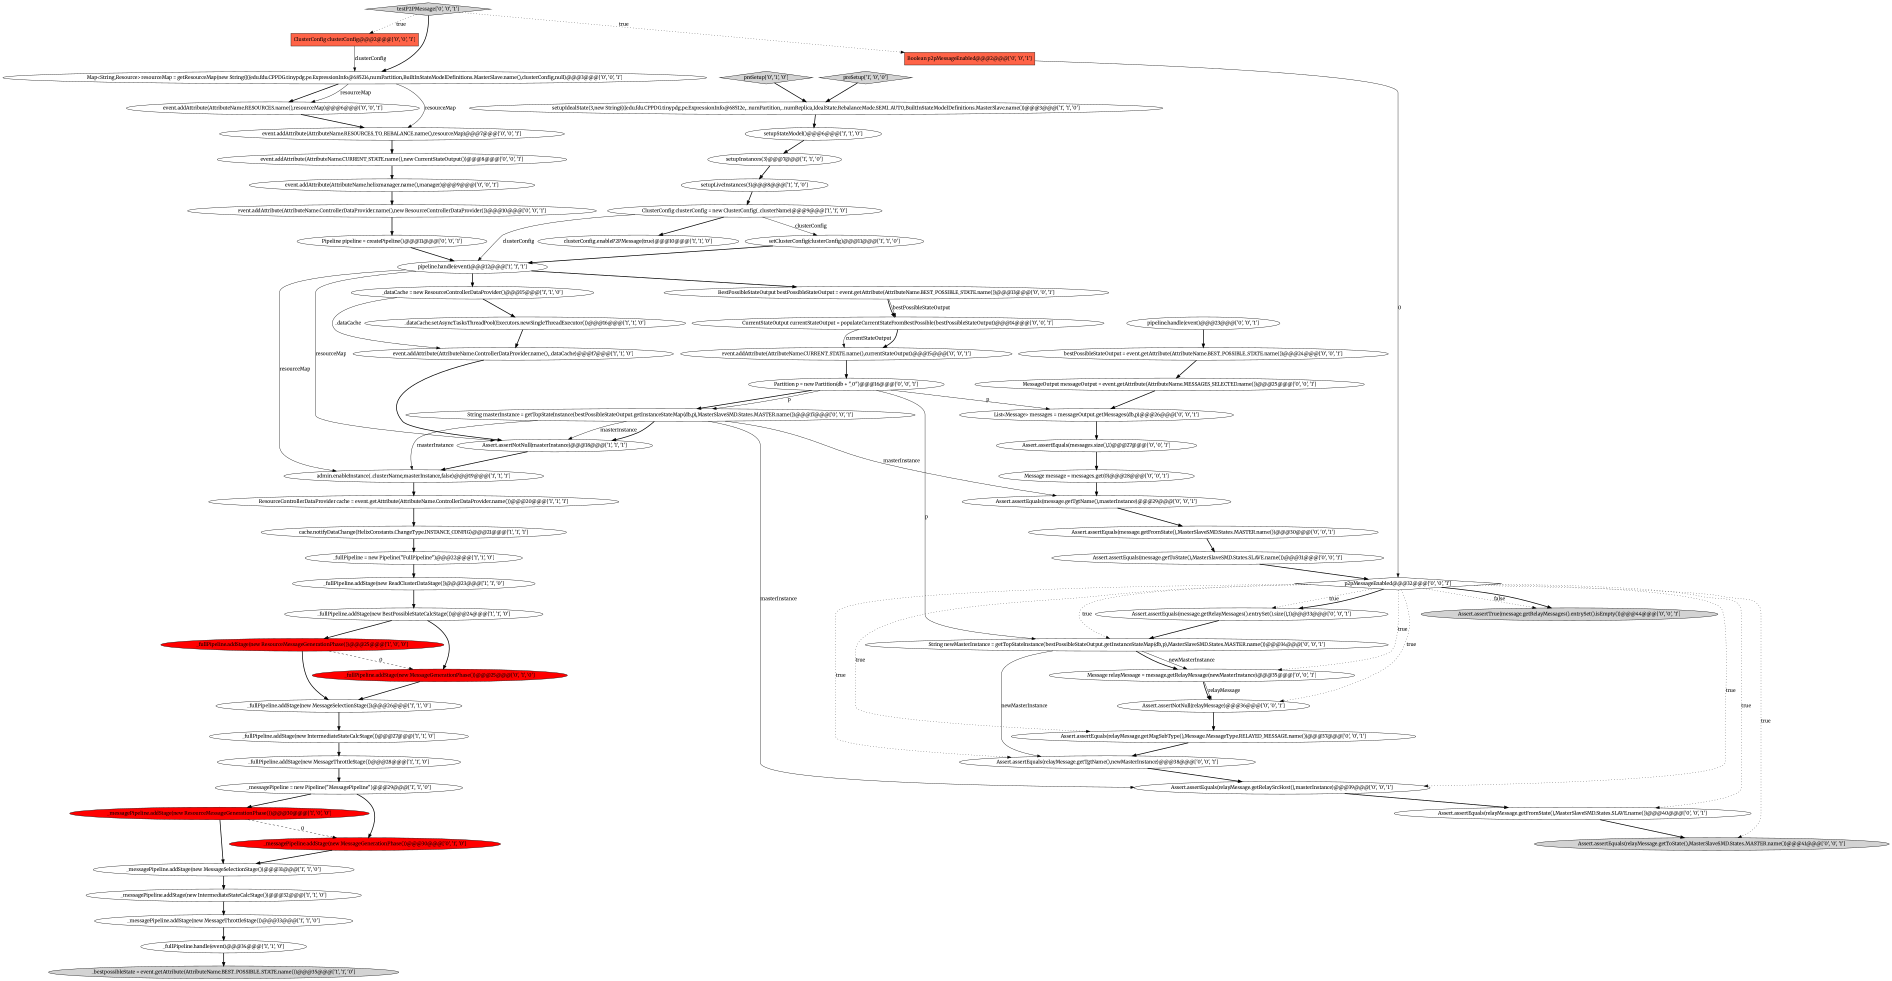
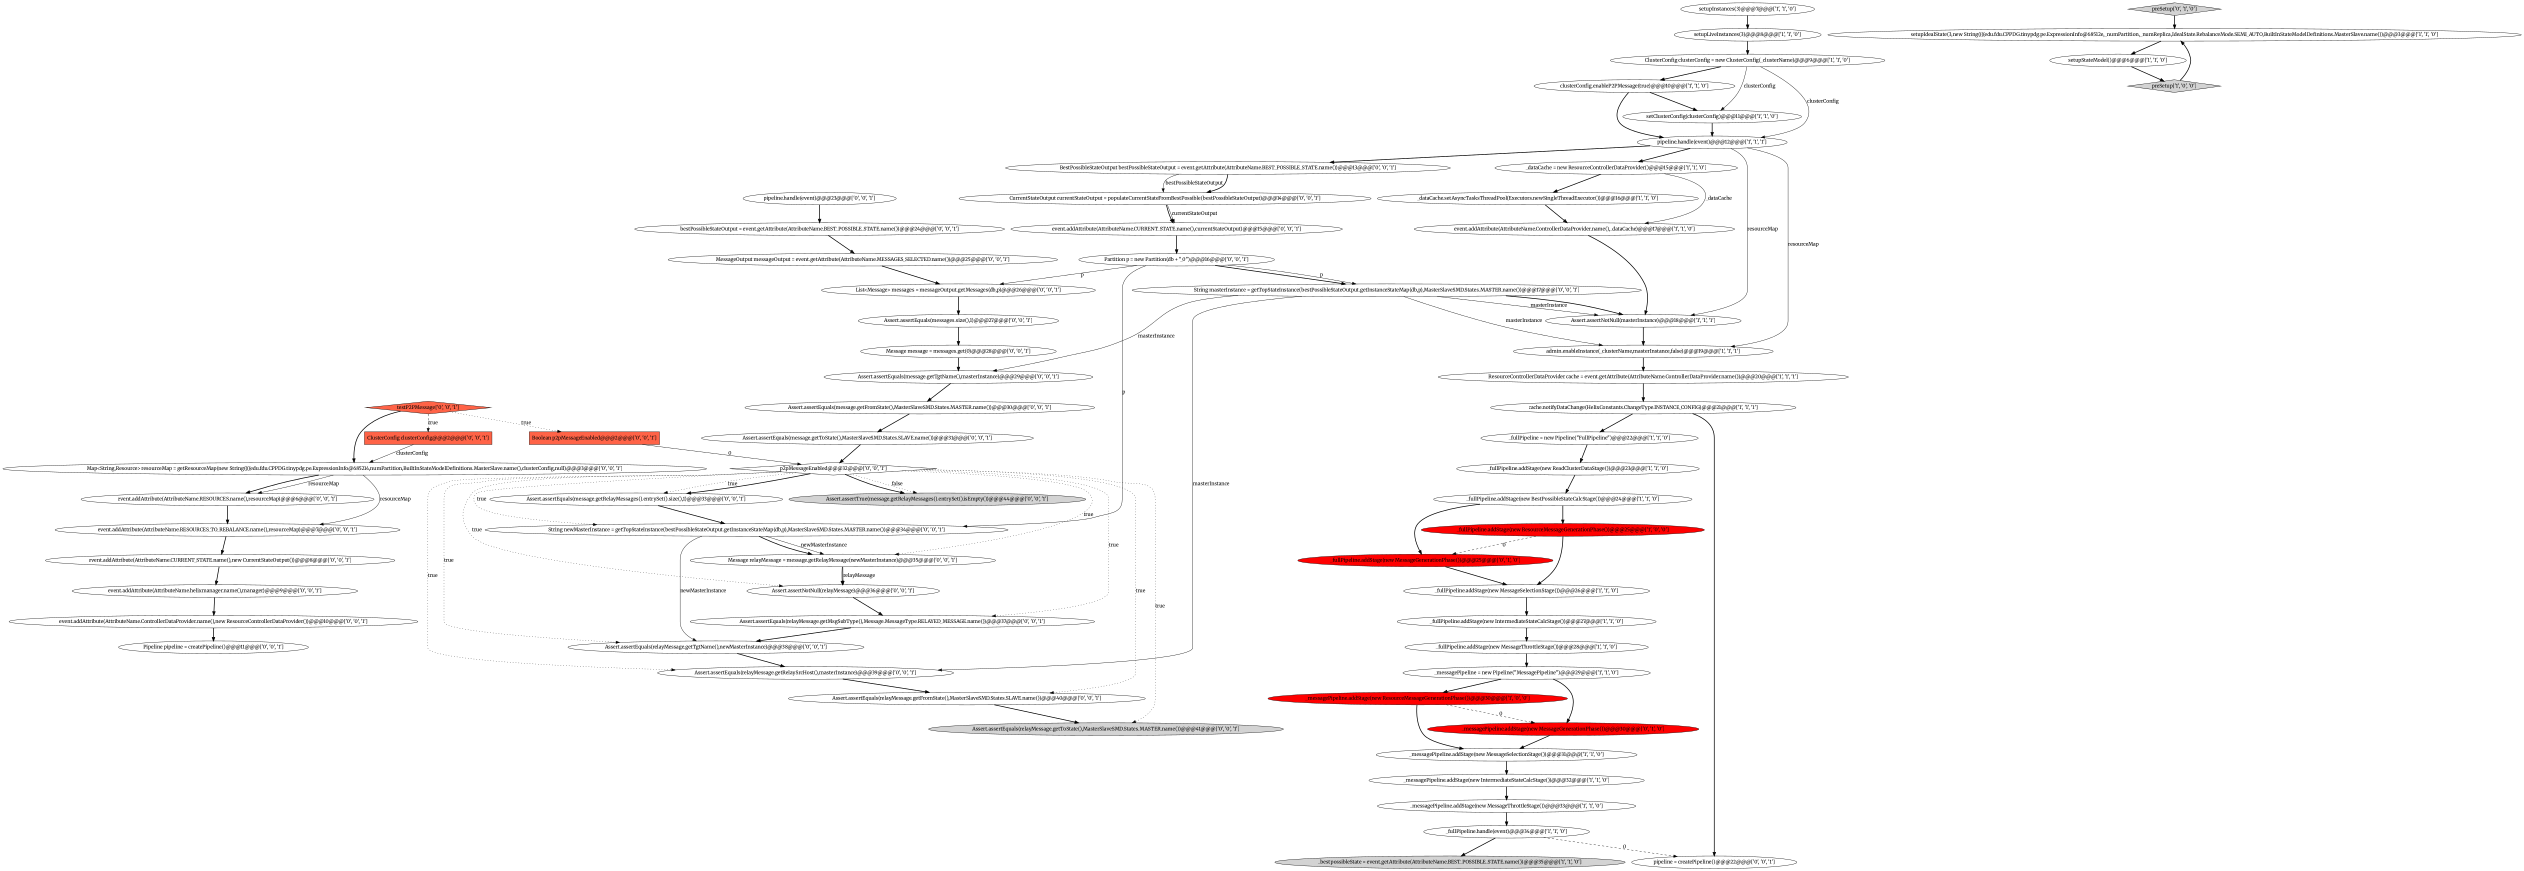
(428, 9) -> (428, 408)
(395, 23) -> (428, 421)
none -> (1672, 101)
(795, 146) -> (2146, 73)
(431, 254) -> (1623, 126)
none -> (1714, 862)
